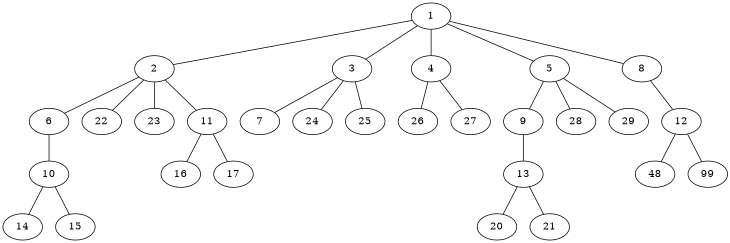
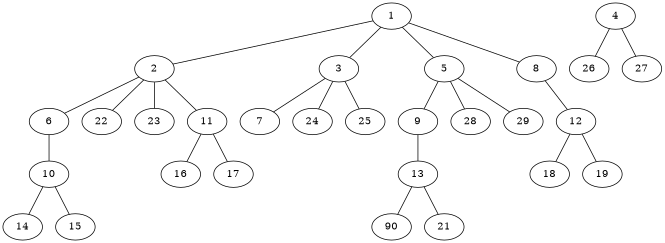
(431, 43) -> none
(655, 174) -> (550, 174)
(708, 174) -> (602, 174)
(497, 227) -> (392, 227)
